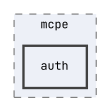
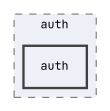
(55, 25) -> (55, 25)
